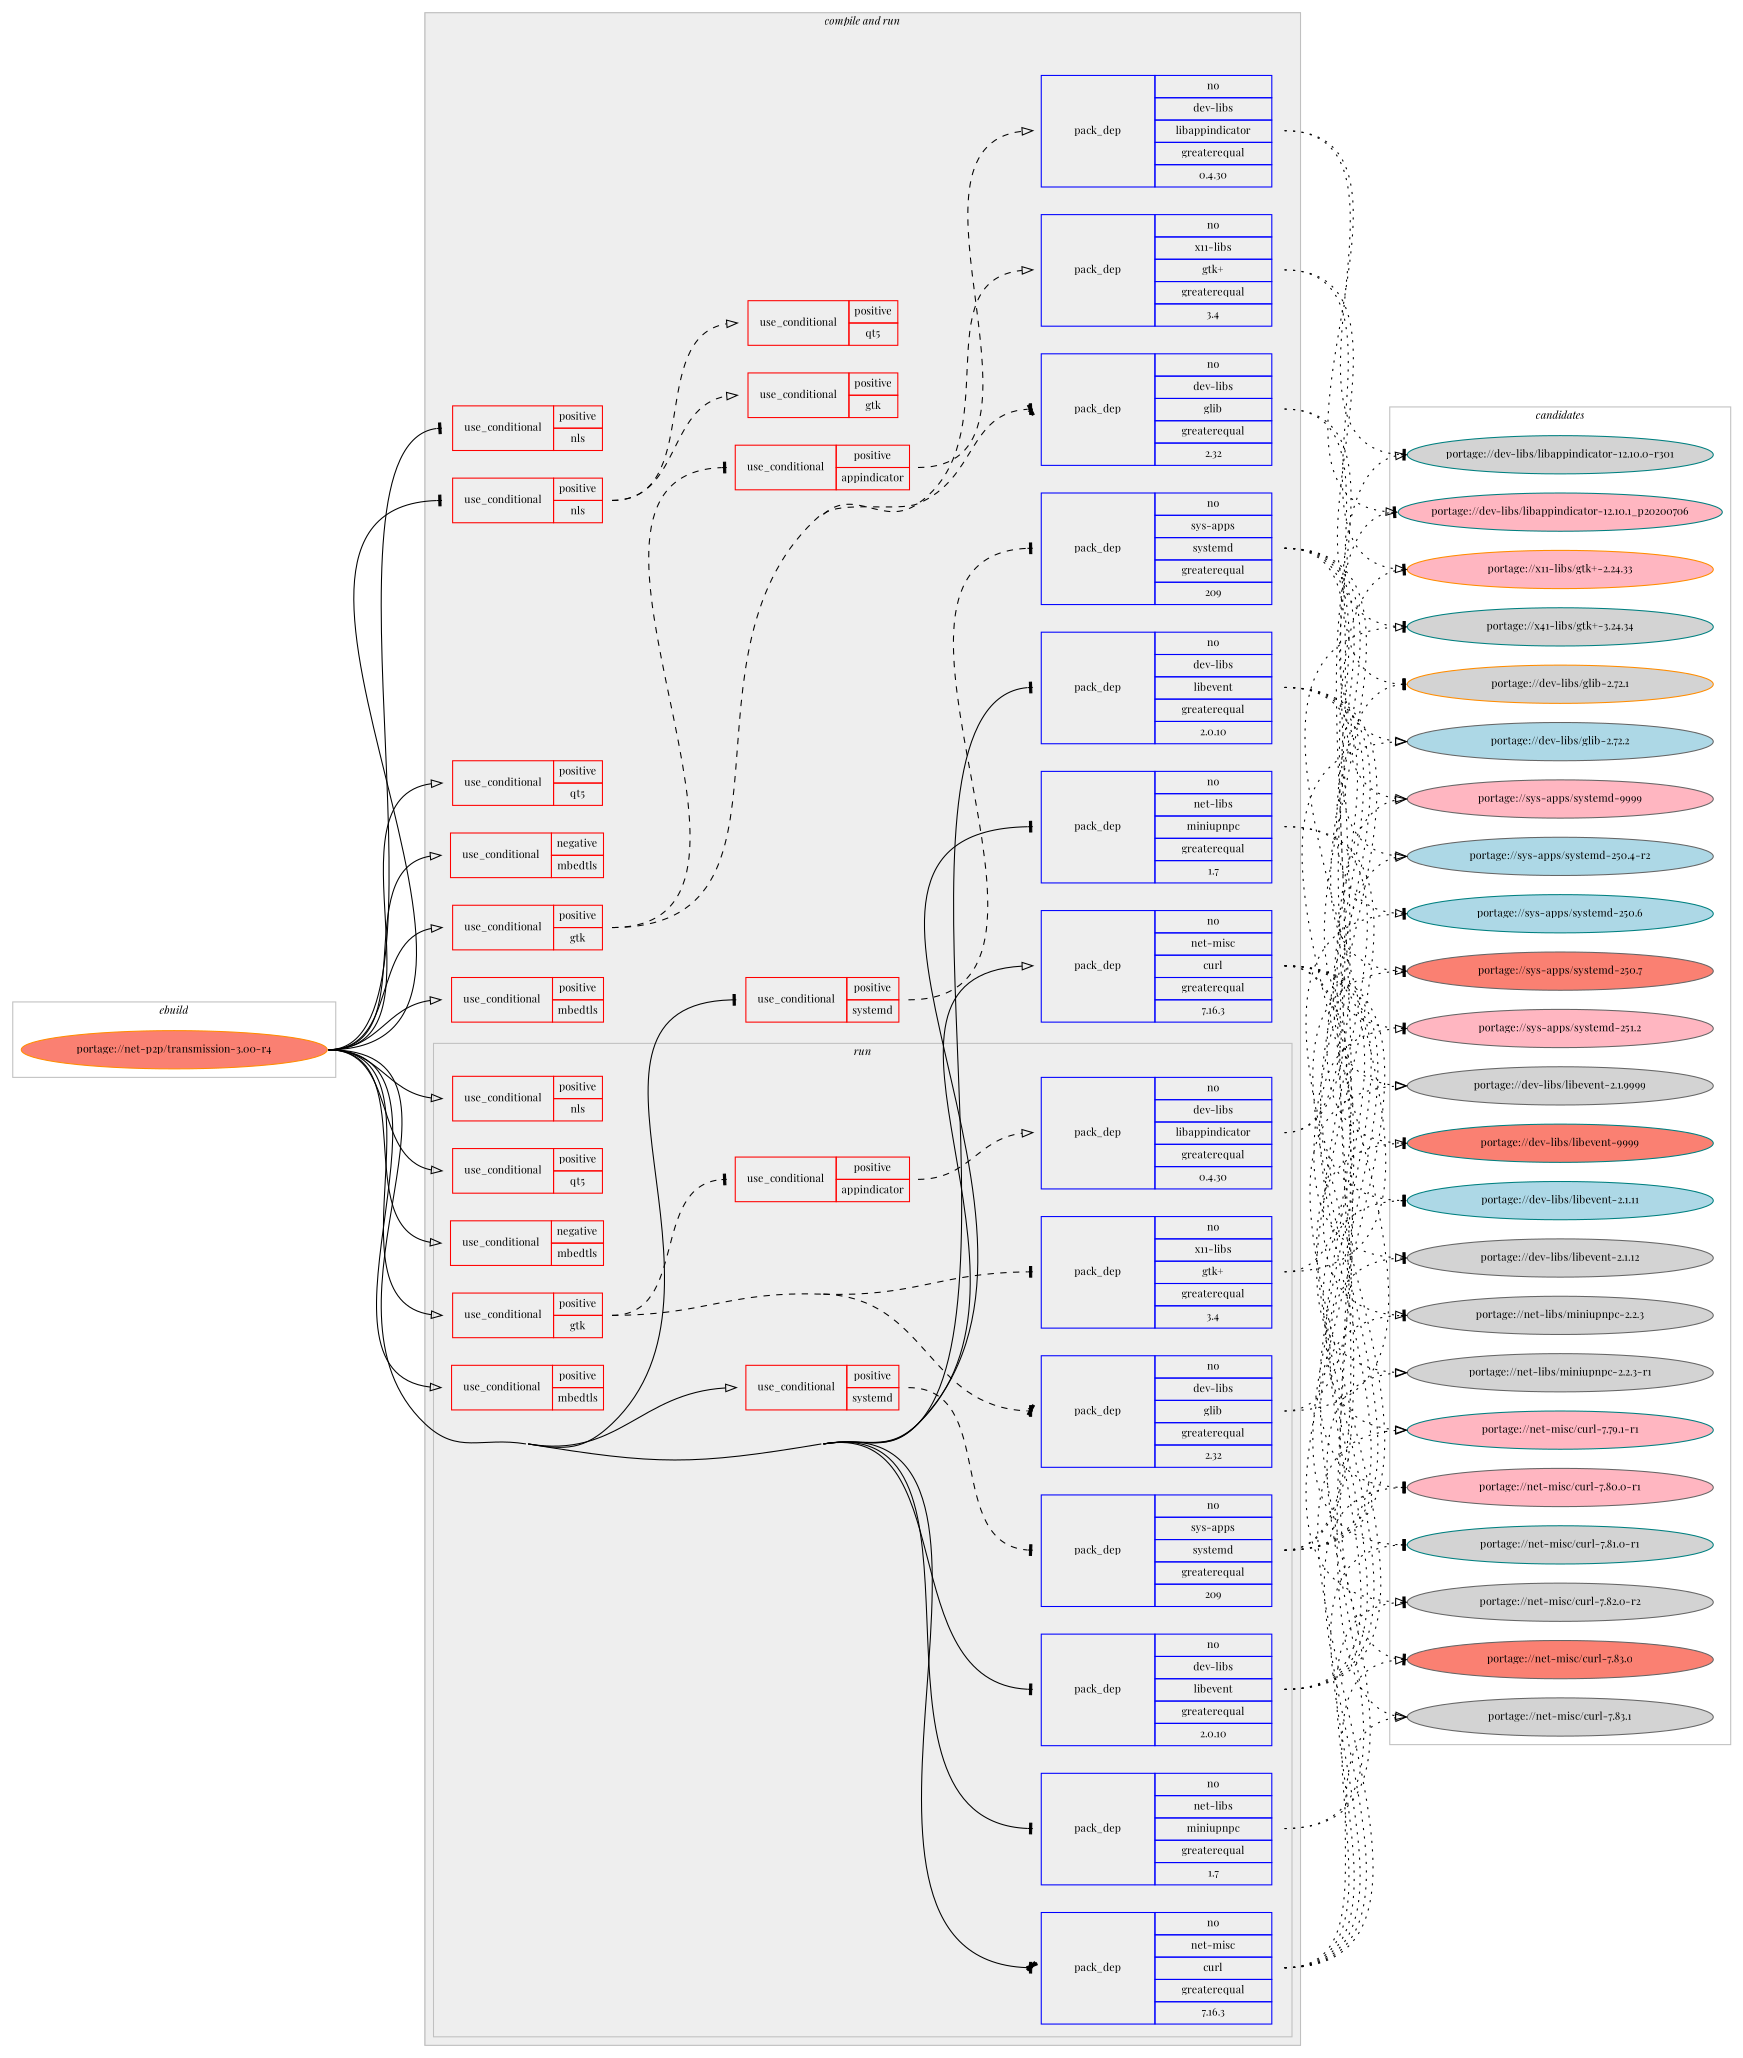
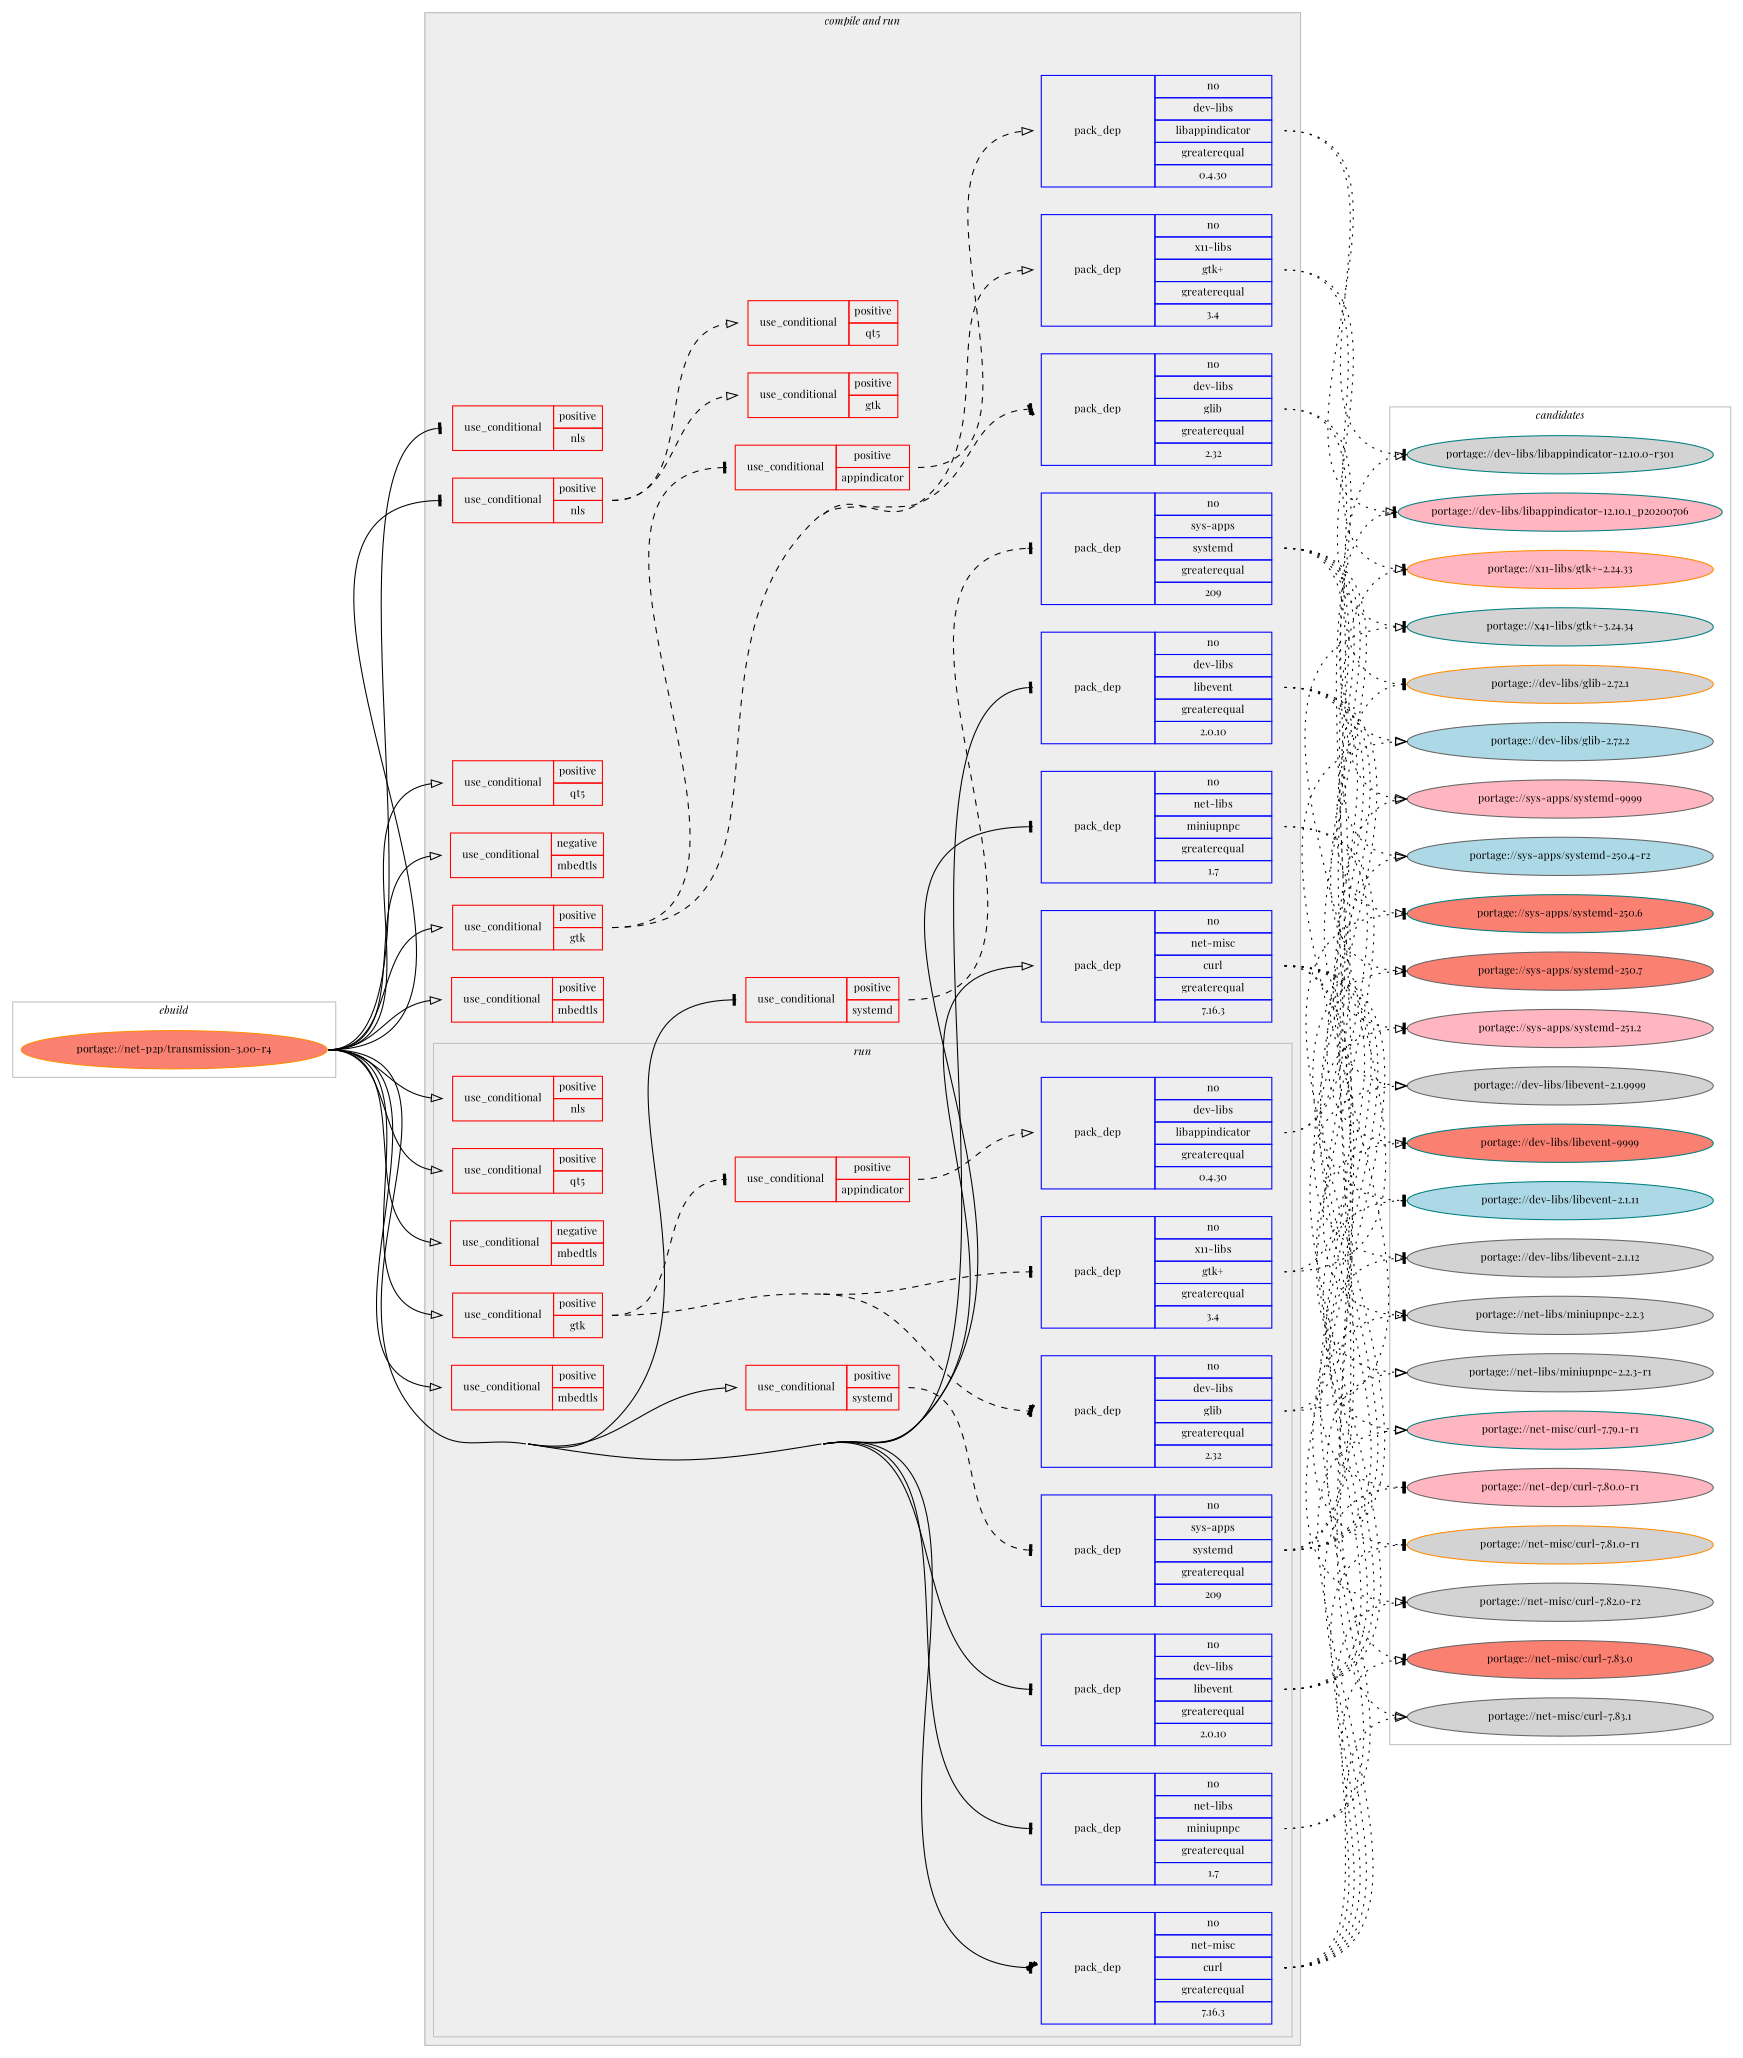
(1560, 914) -> (1560, 914)
(1560, 1488) -> (1560, 1488)
(1560, 1545) -> (1560, 1545)
